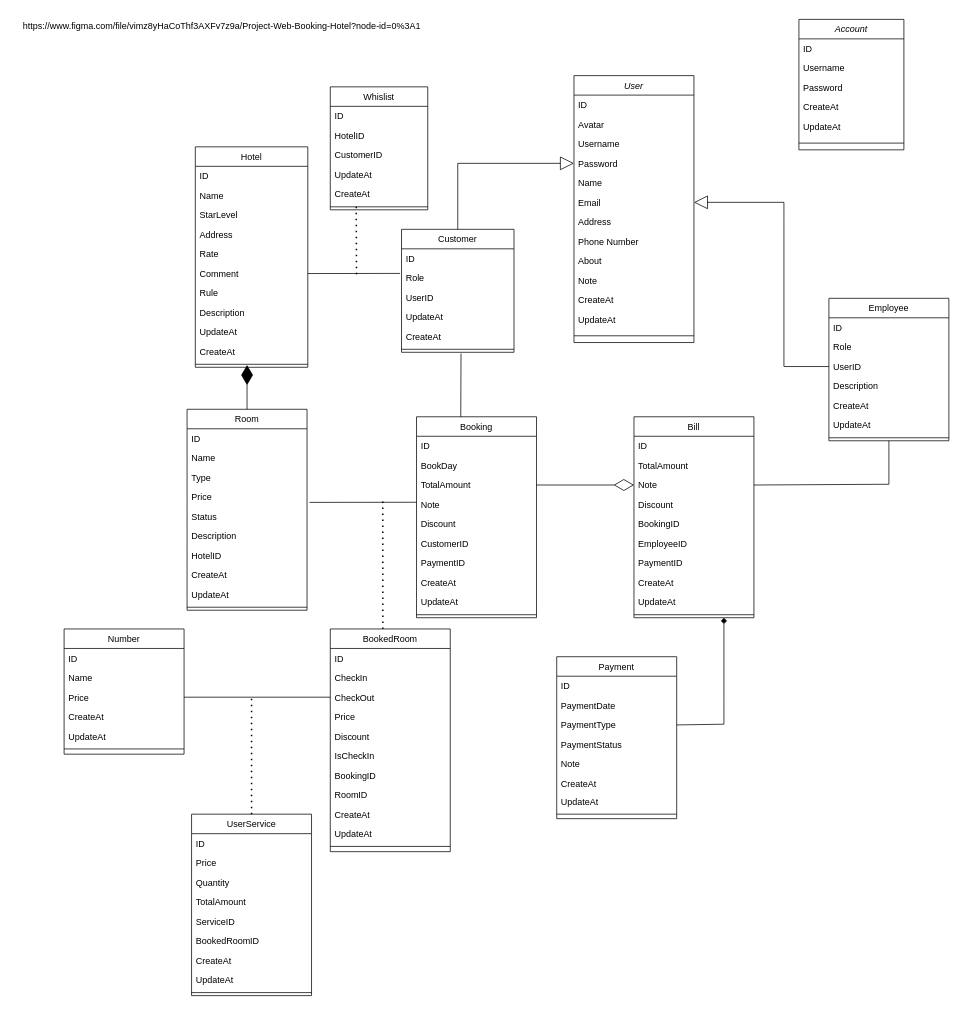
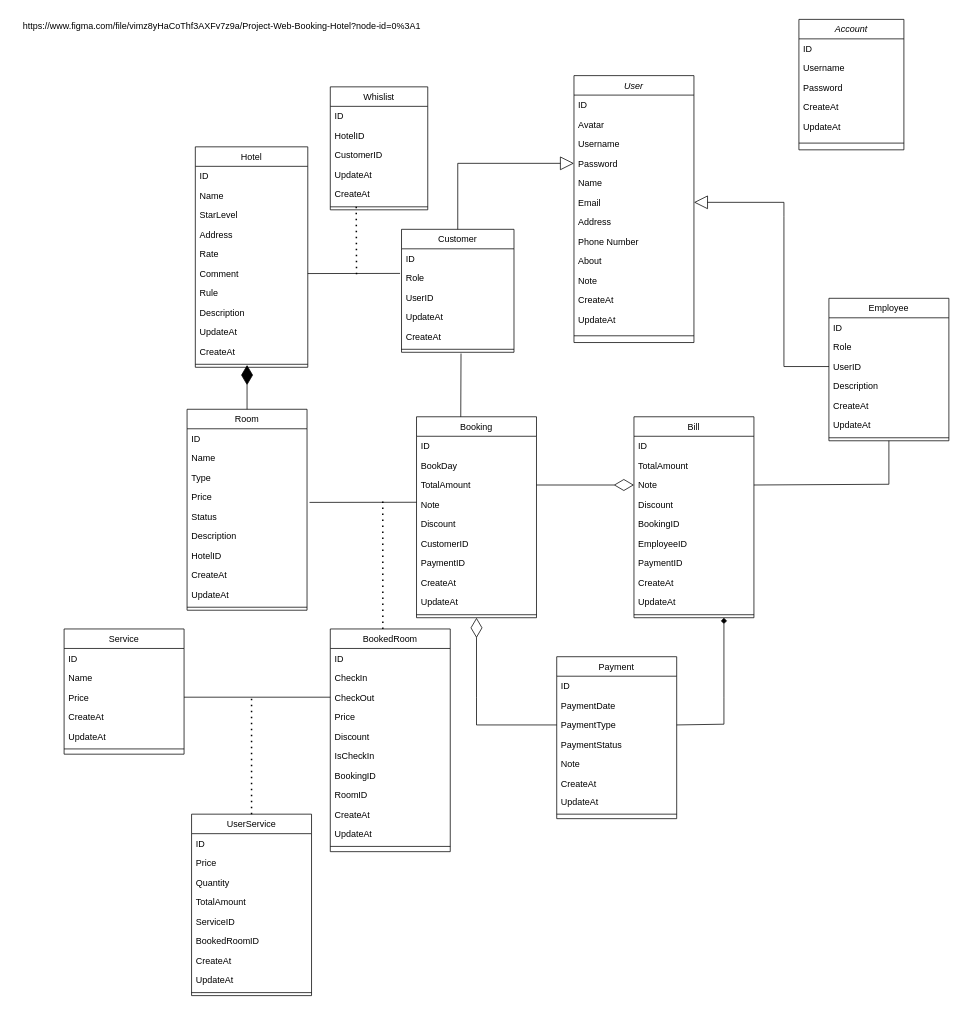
(124, 639) -> (124, 639)
none -> (477, 720)
